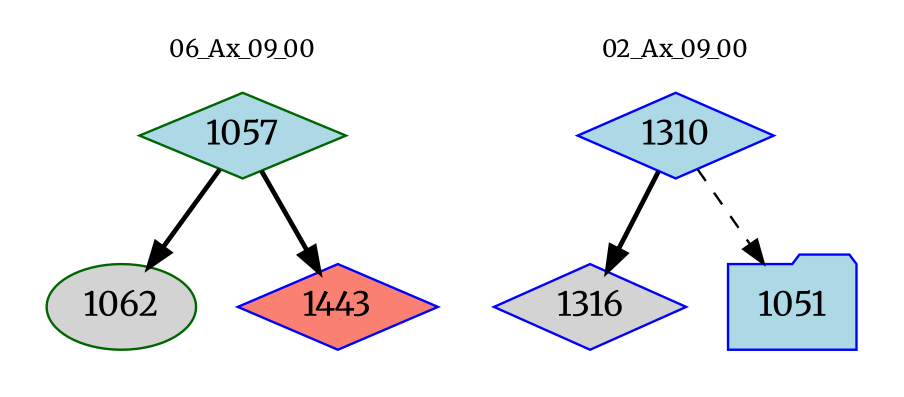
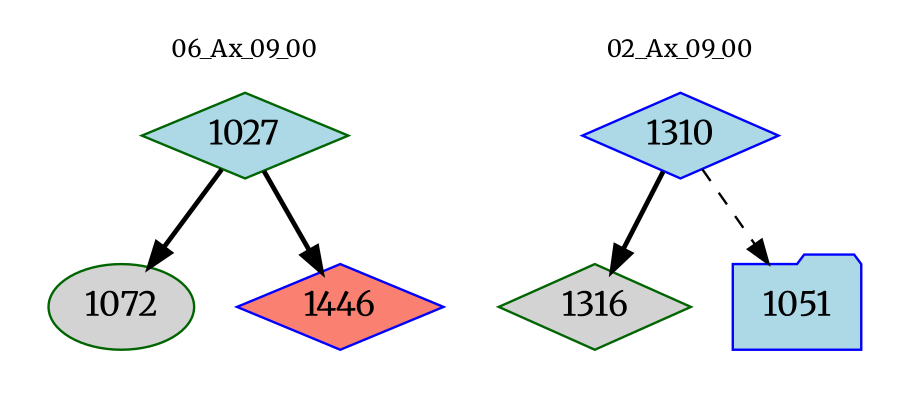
(243, 136) -> (245, 136)
(121, 307) -> (121, 307)
(338, 307) -> (340, 307)
(590, 307) -> (595, 307)
